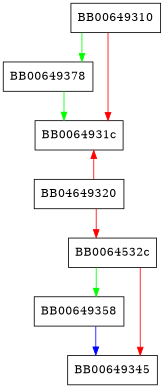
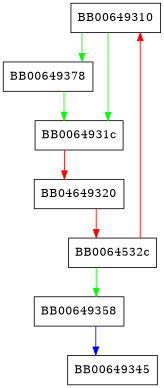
(108, 73) -> (108, 73)
(94, 169) -> (64, 161)
(140, 307) -> (140, 139)
